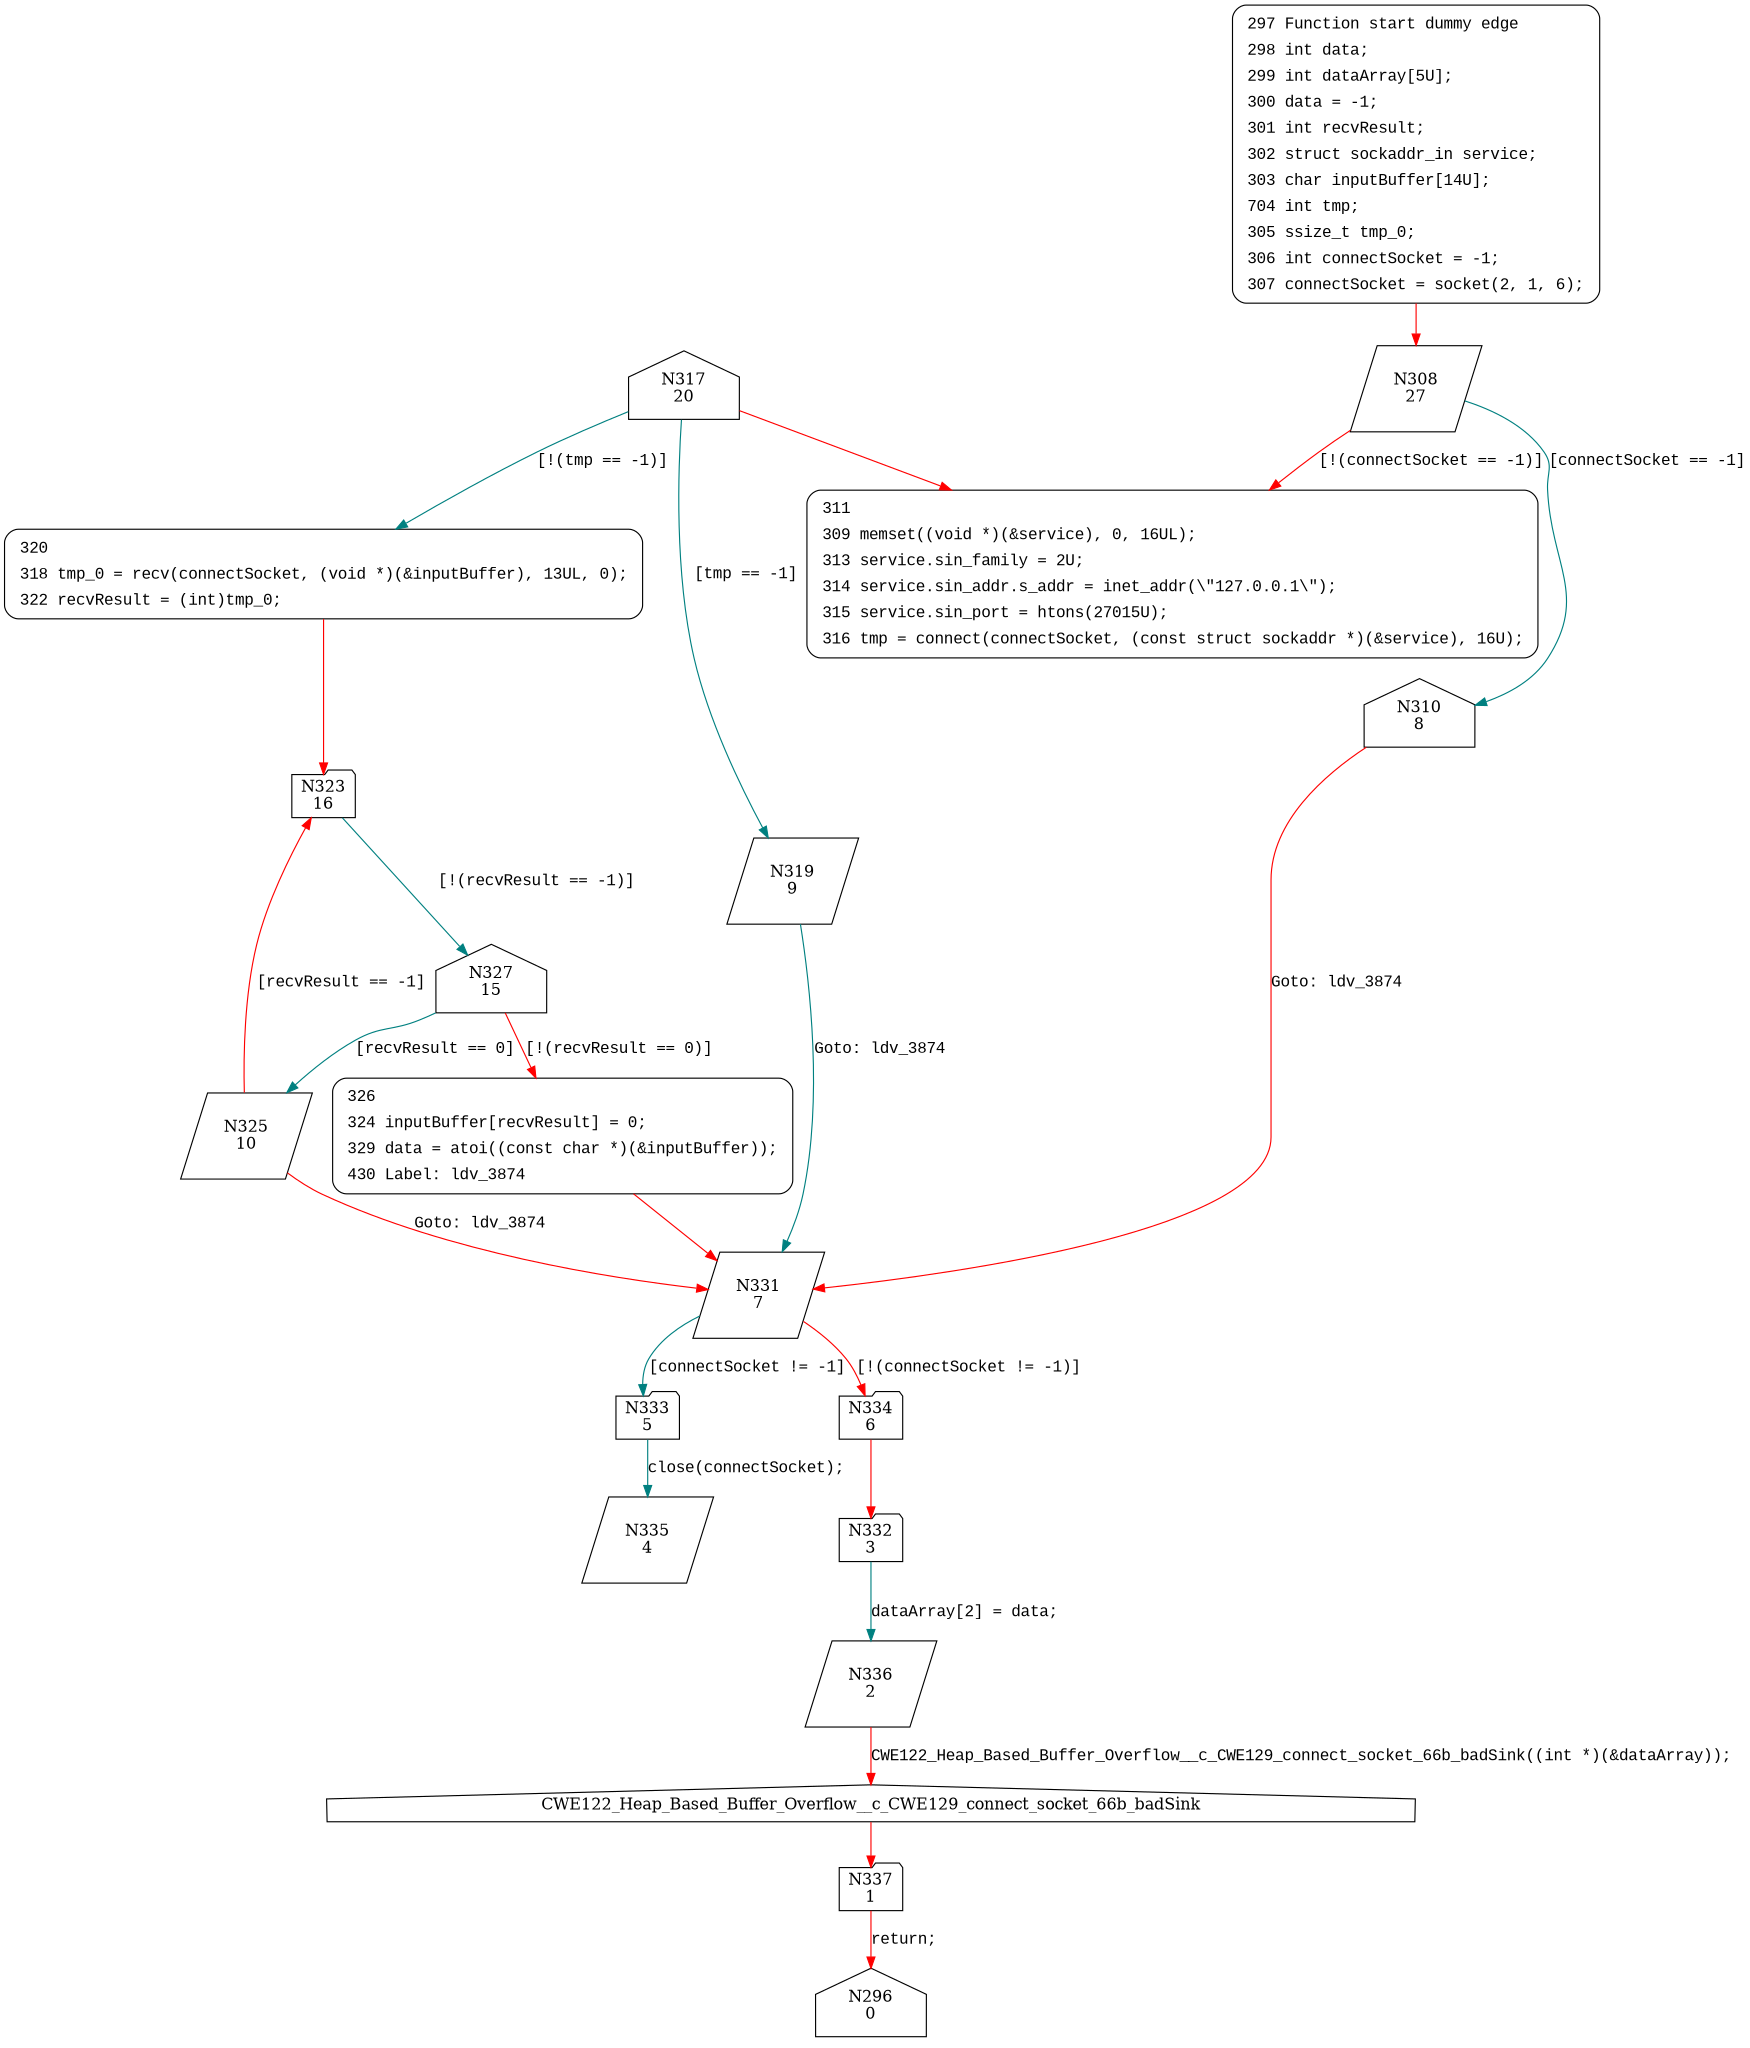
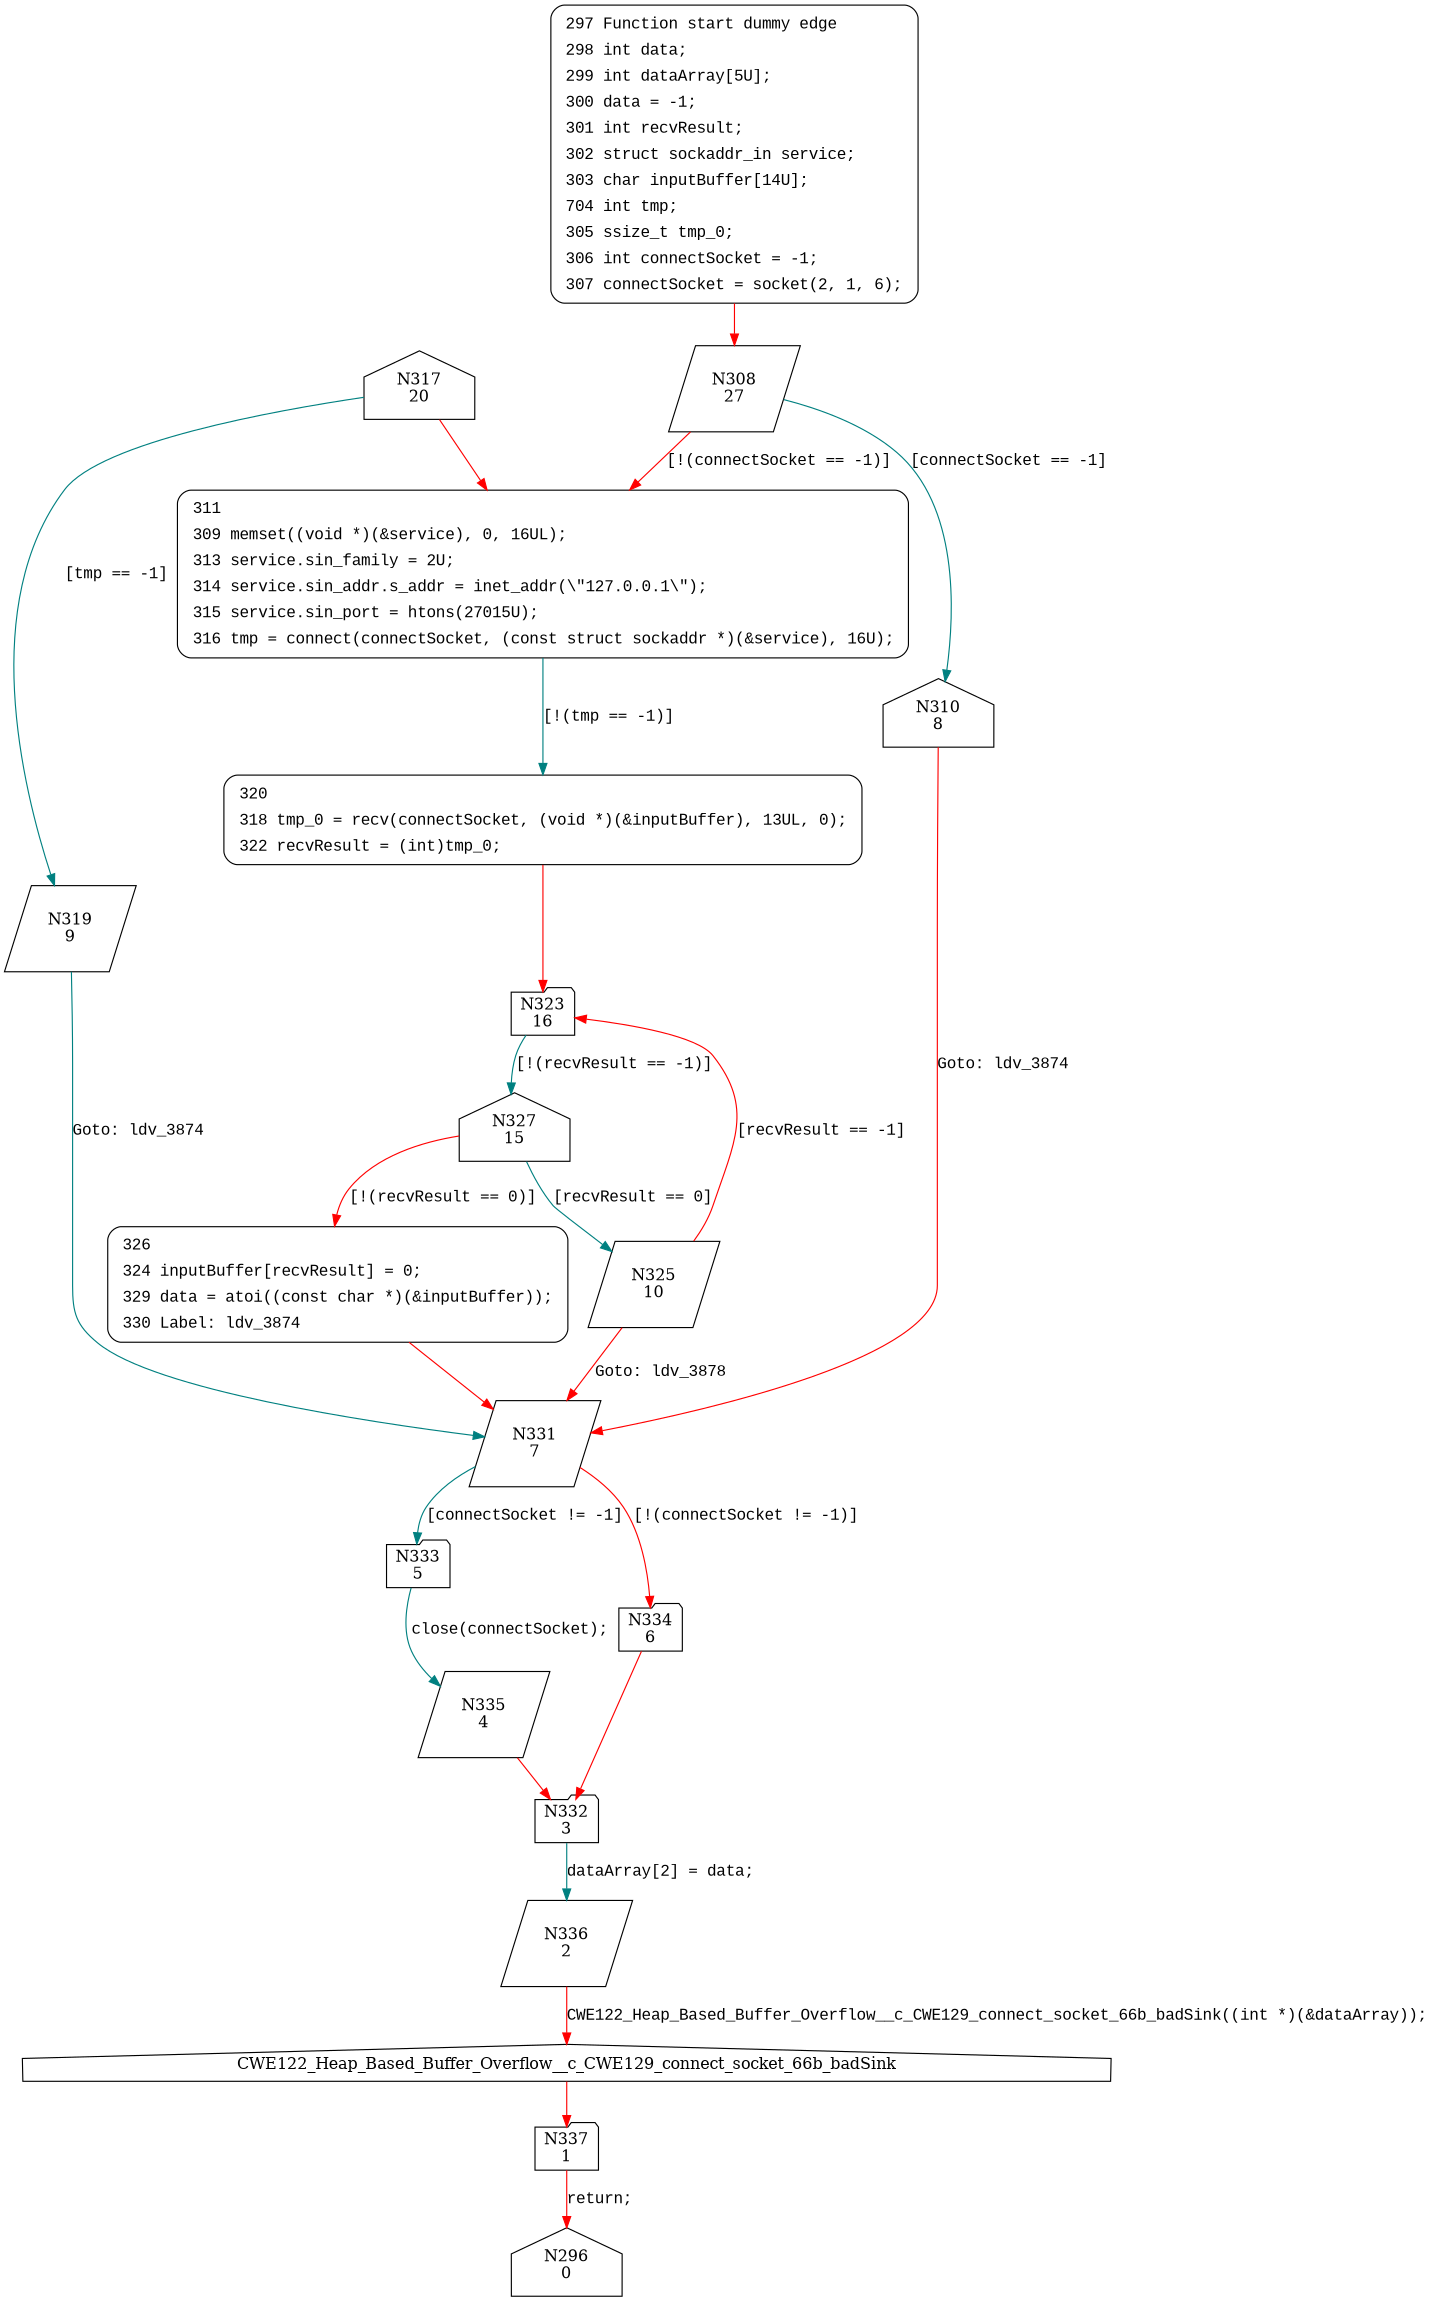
(515, 463) -> (543, 711)
(362, 1175) -> (137, 1323)
(480, 1223) -> (661, 1372)
none -> (530, 1774)
